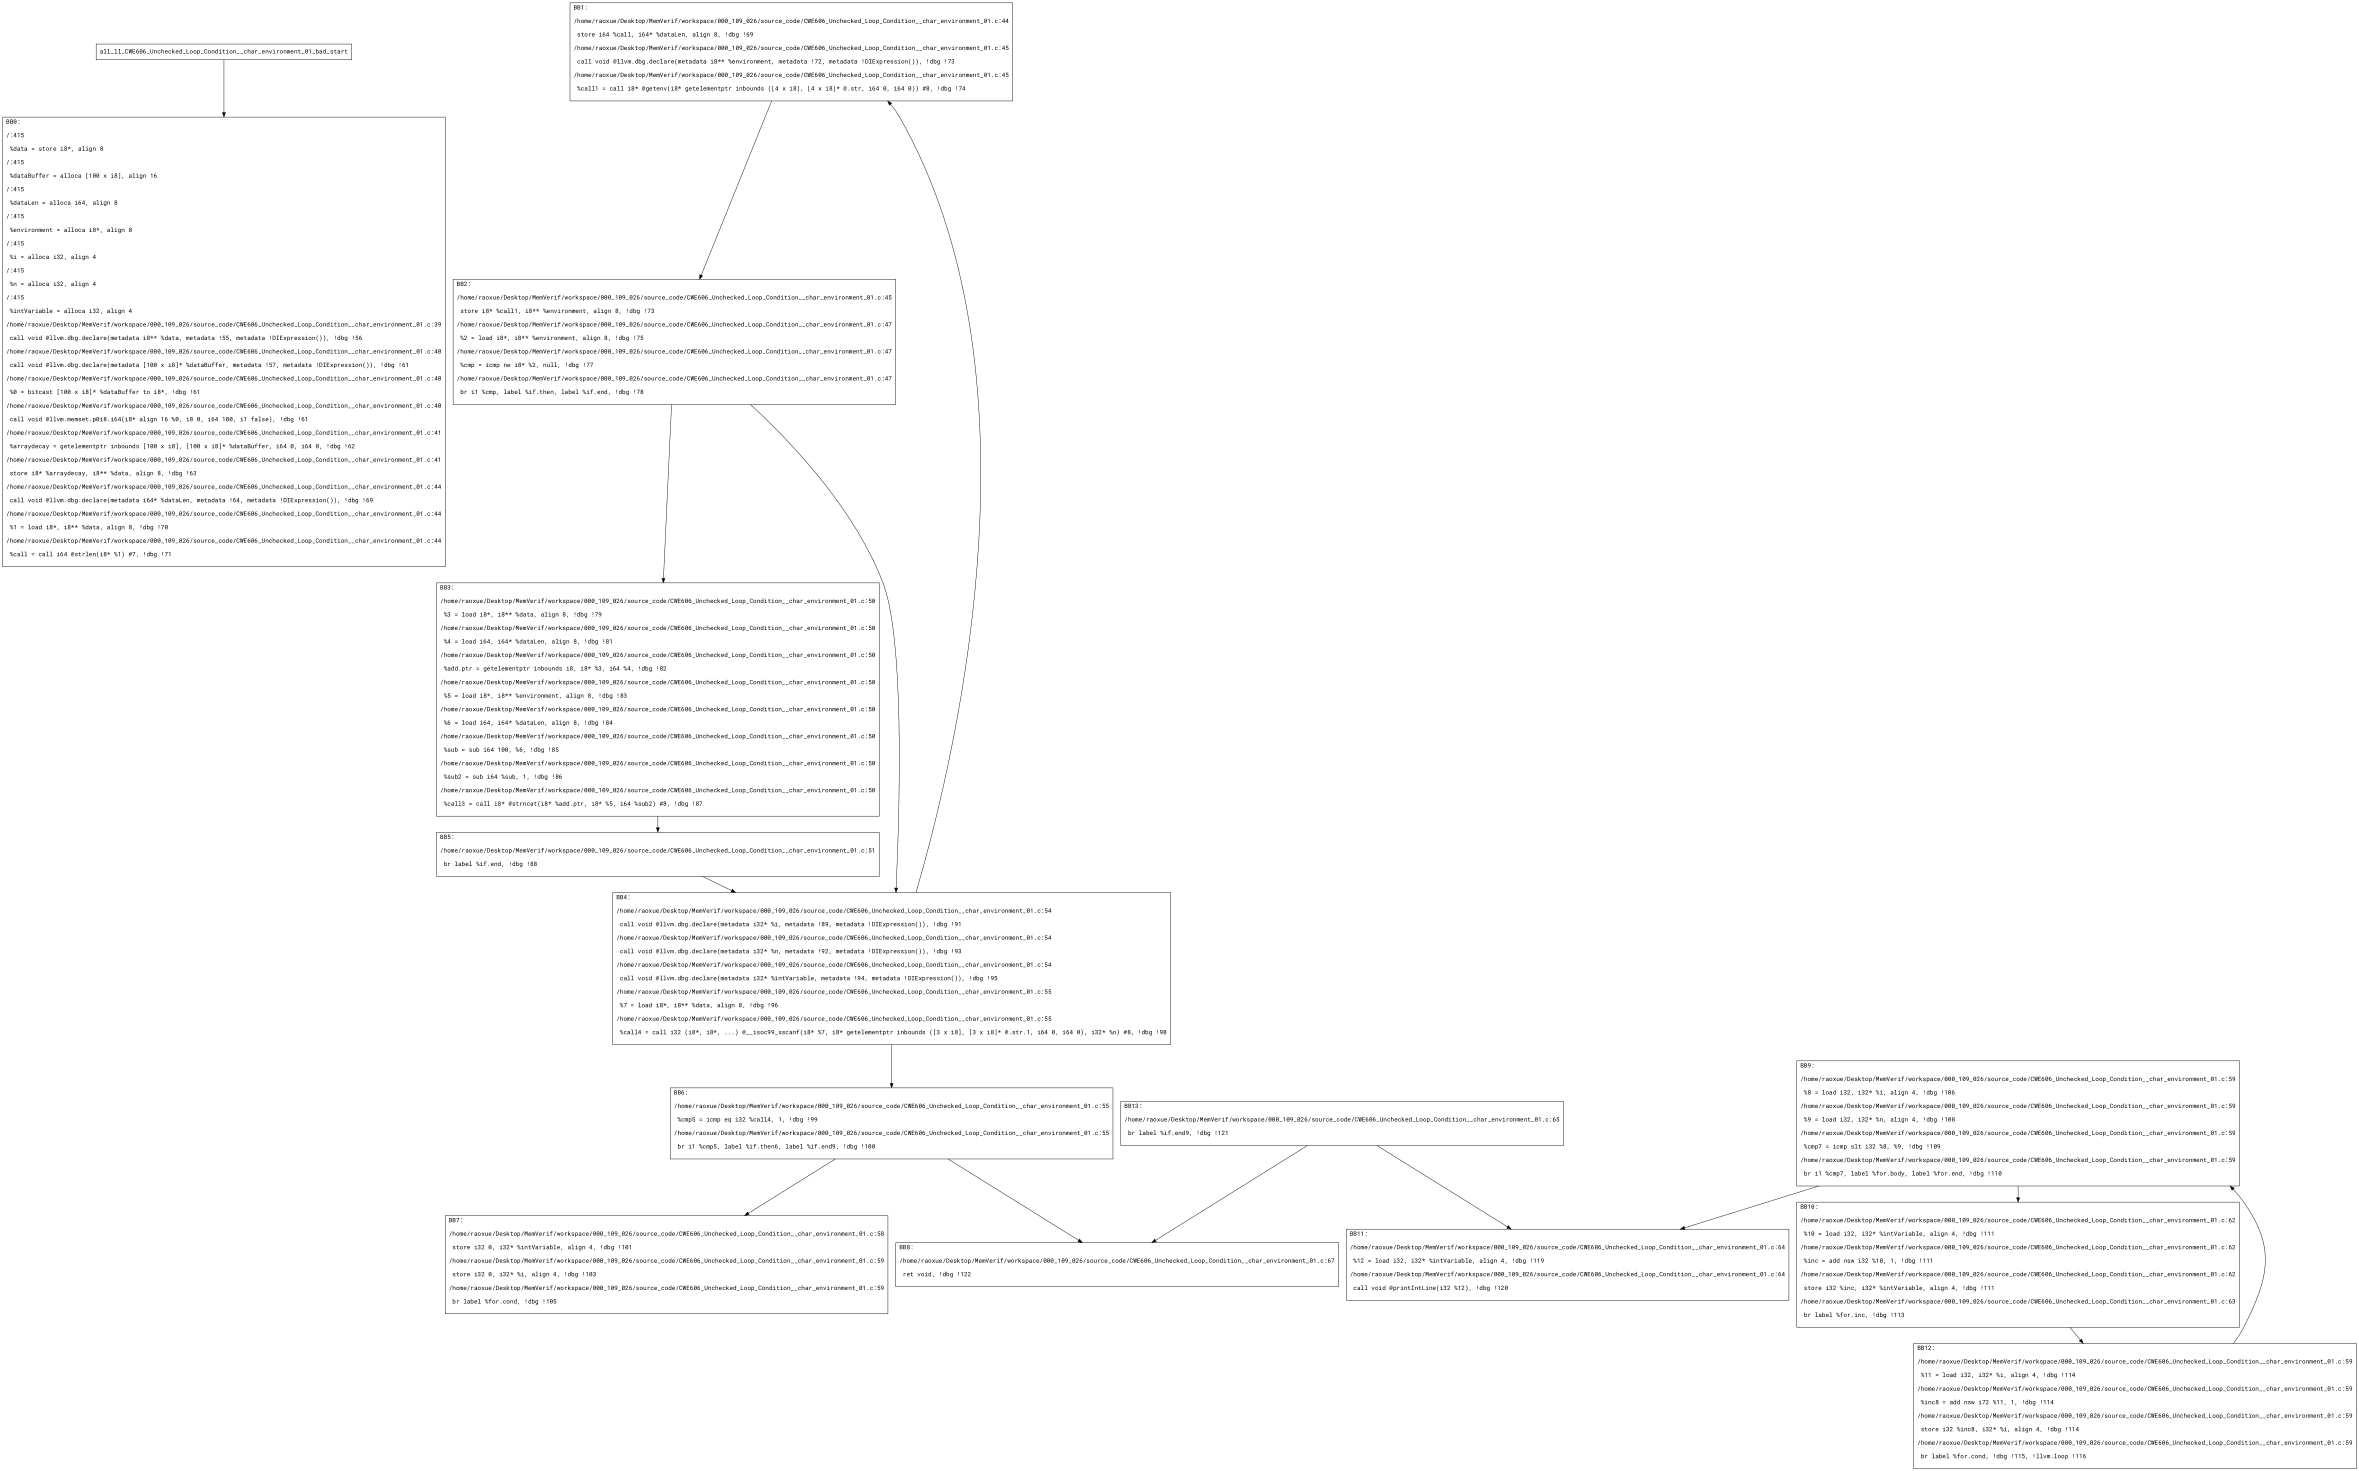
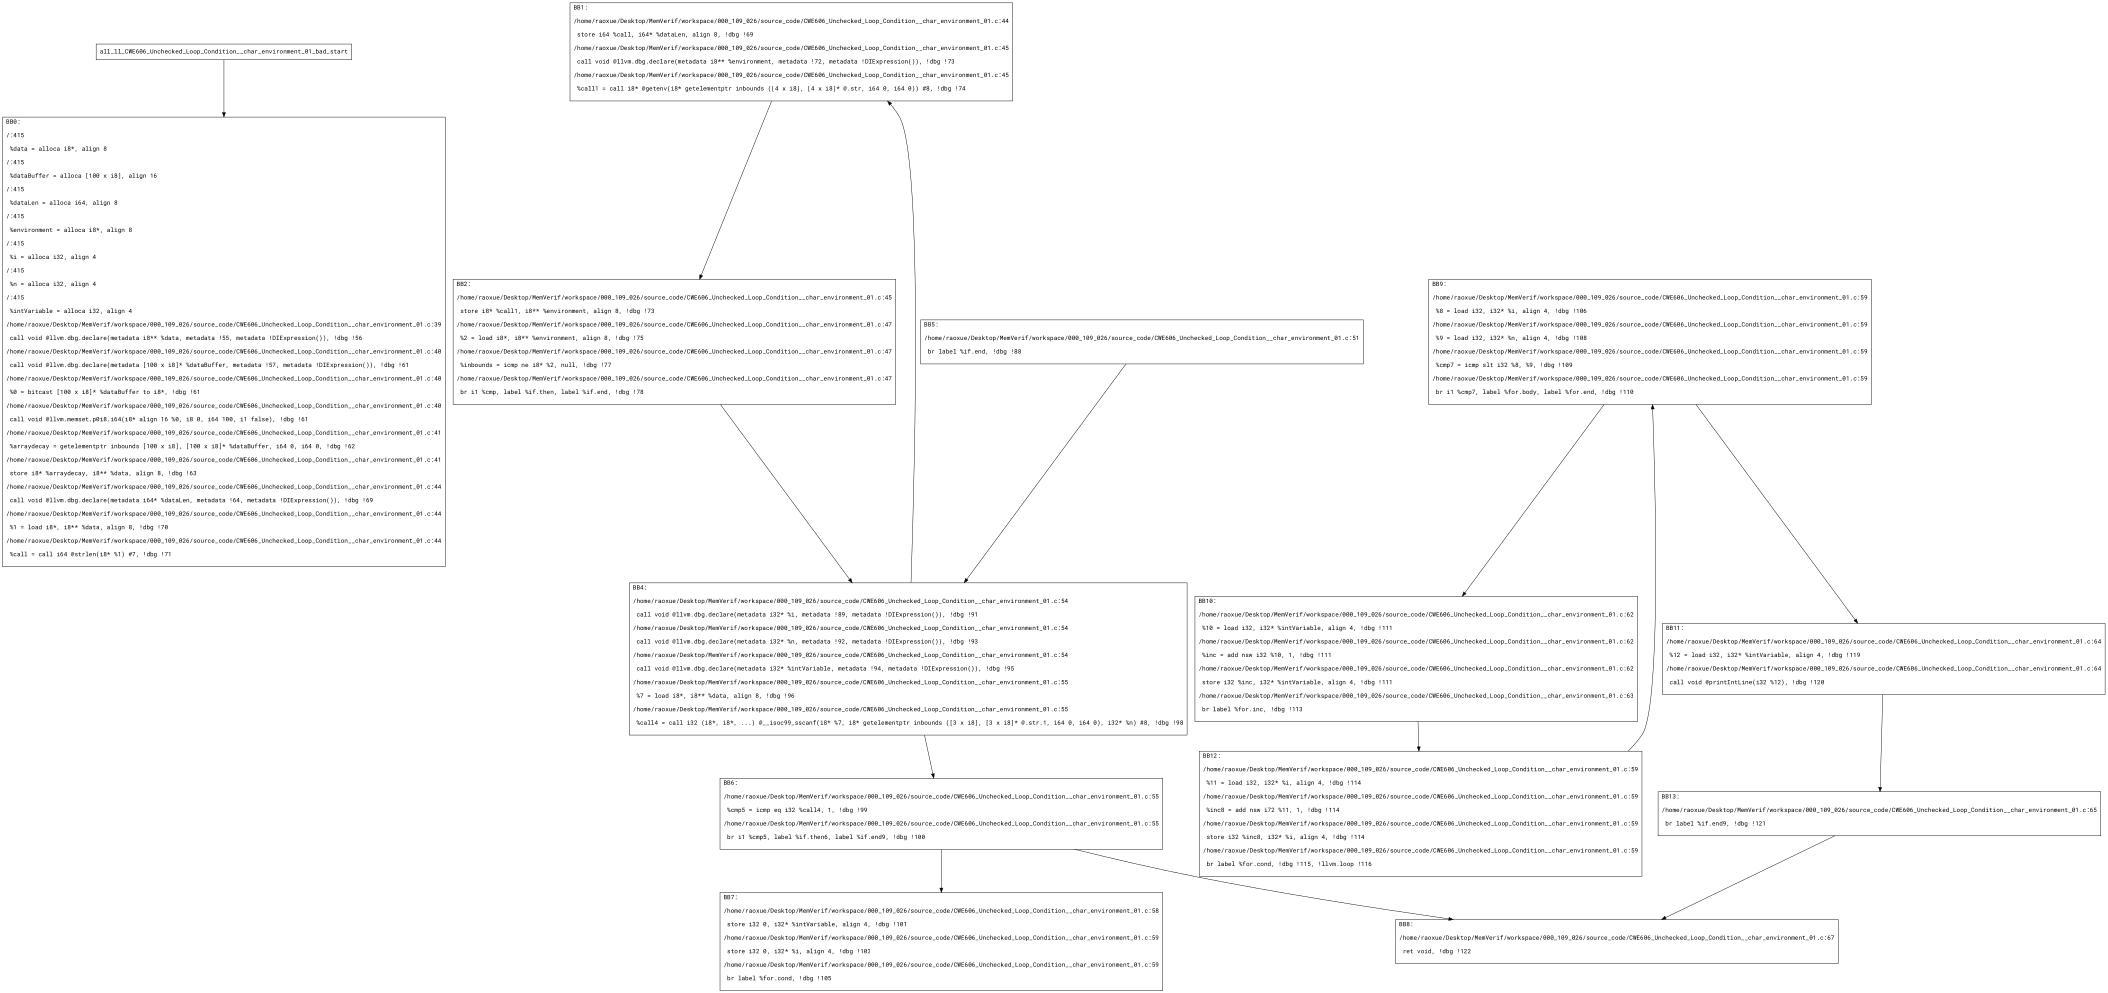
(55, 149) -> (57, 149)
(525, 365) -> (534, 365)
(658, 700) -> none
(1442, 1186) -> (1881, 741)
